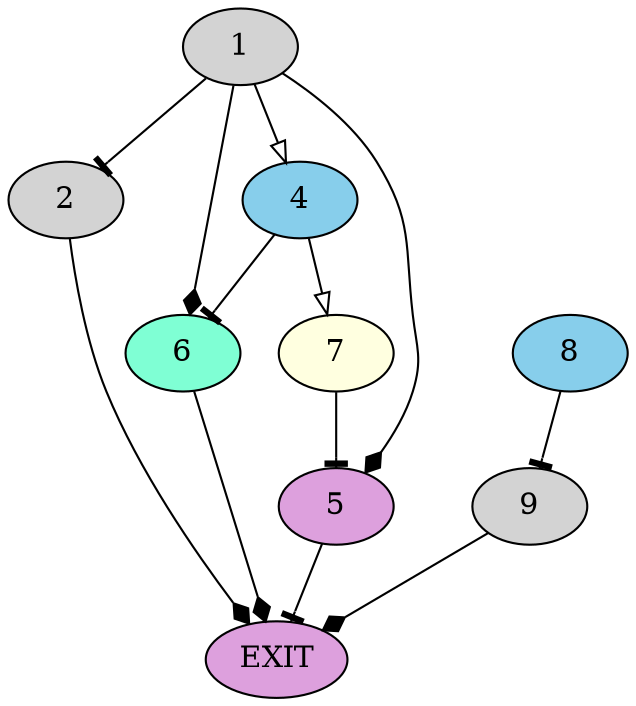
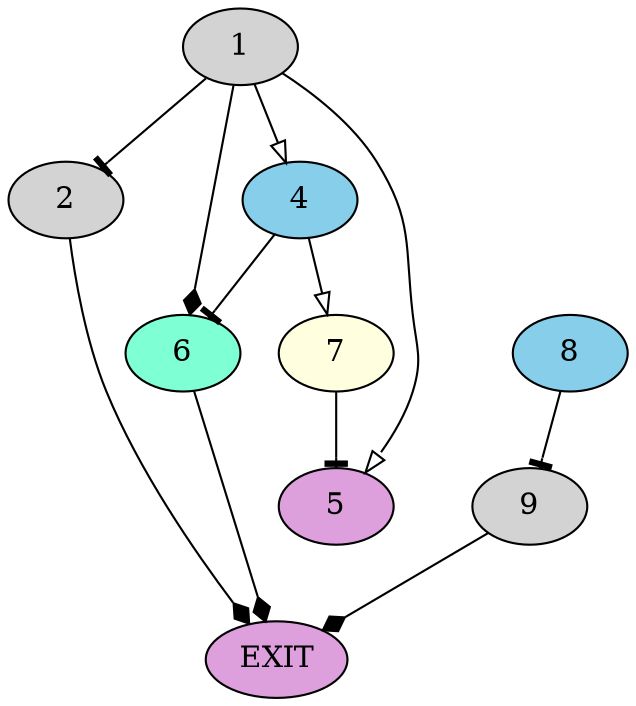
(407, 243) -> (407, 243)
(309, 577) -> none
